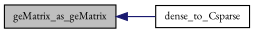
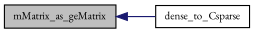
(60, 17) -> (60, 17)
